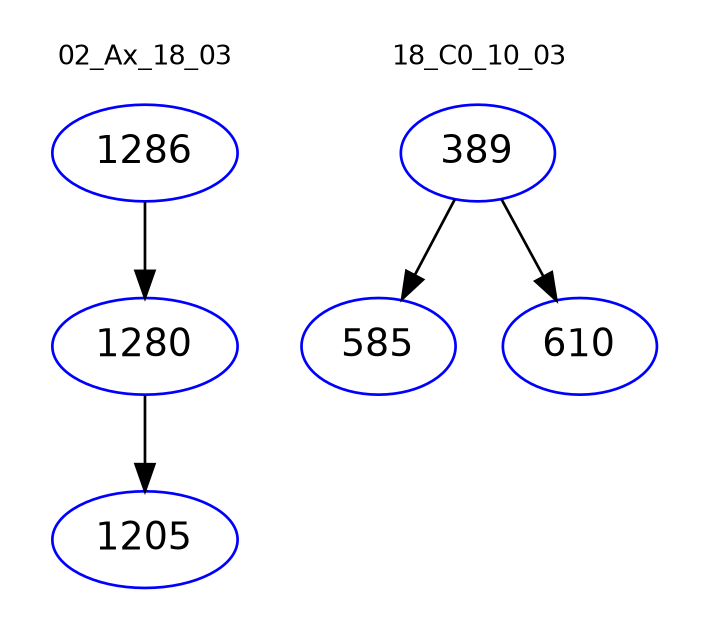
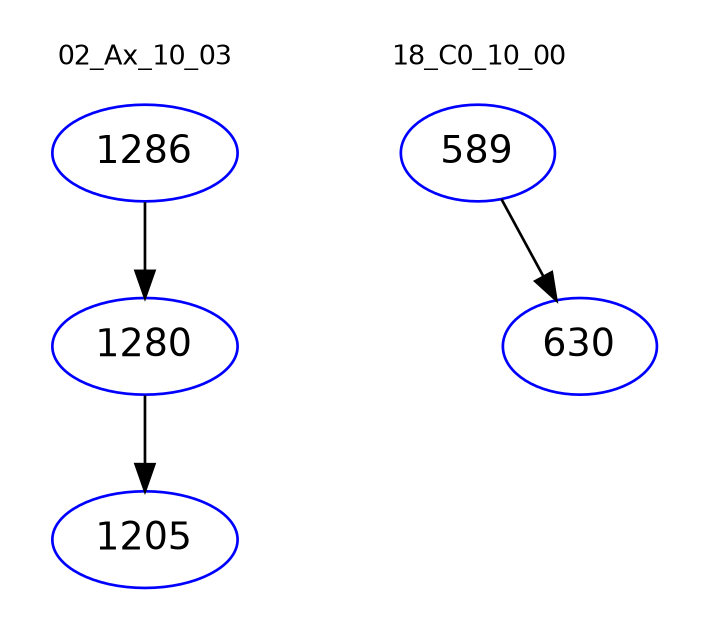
(145, 58) -> (145, 58)
(479, 58) -> (479, 58)
(478, 153) -> (478, 153)
(379, 346) -> none
(580, 346) -> (580, 346)
